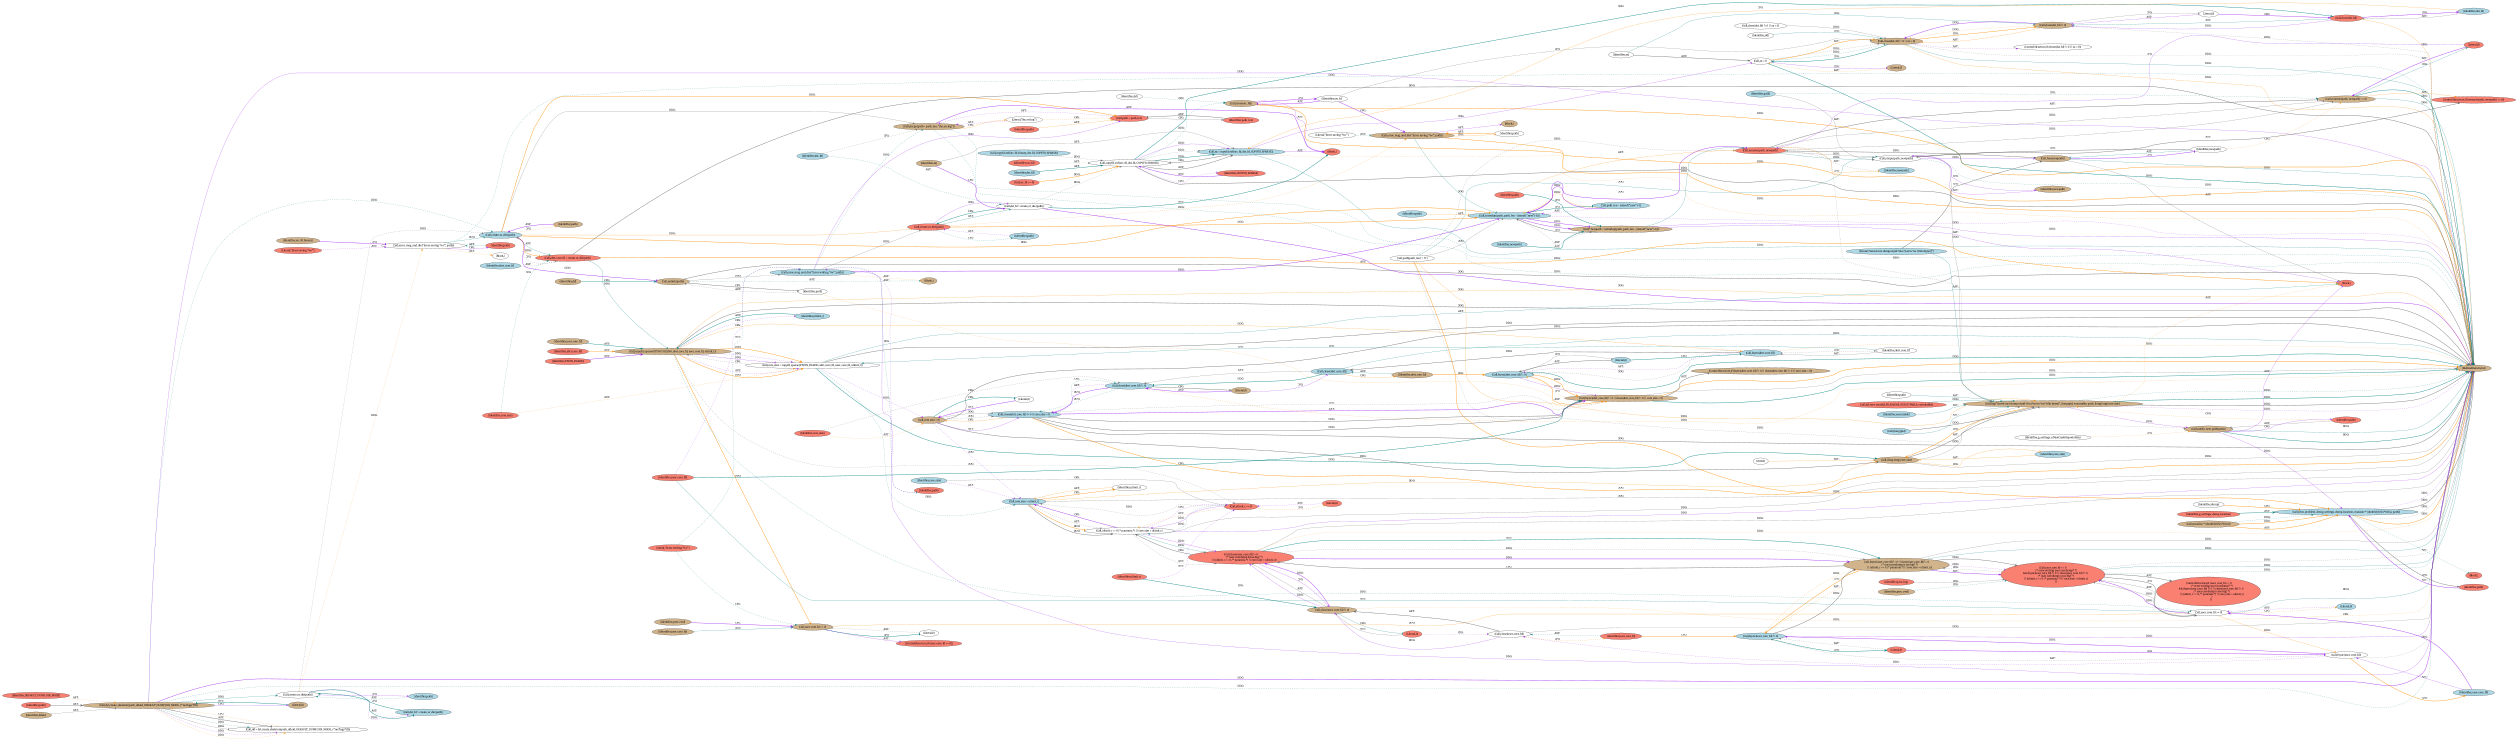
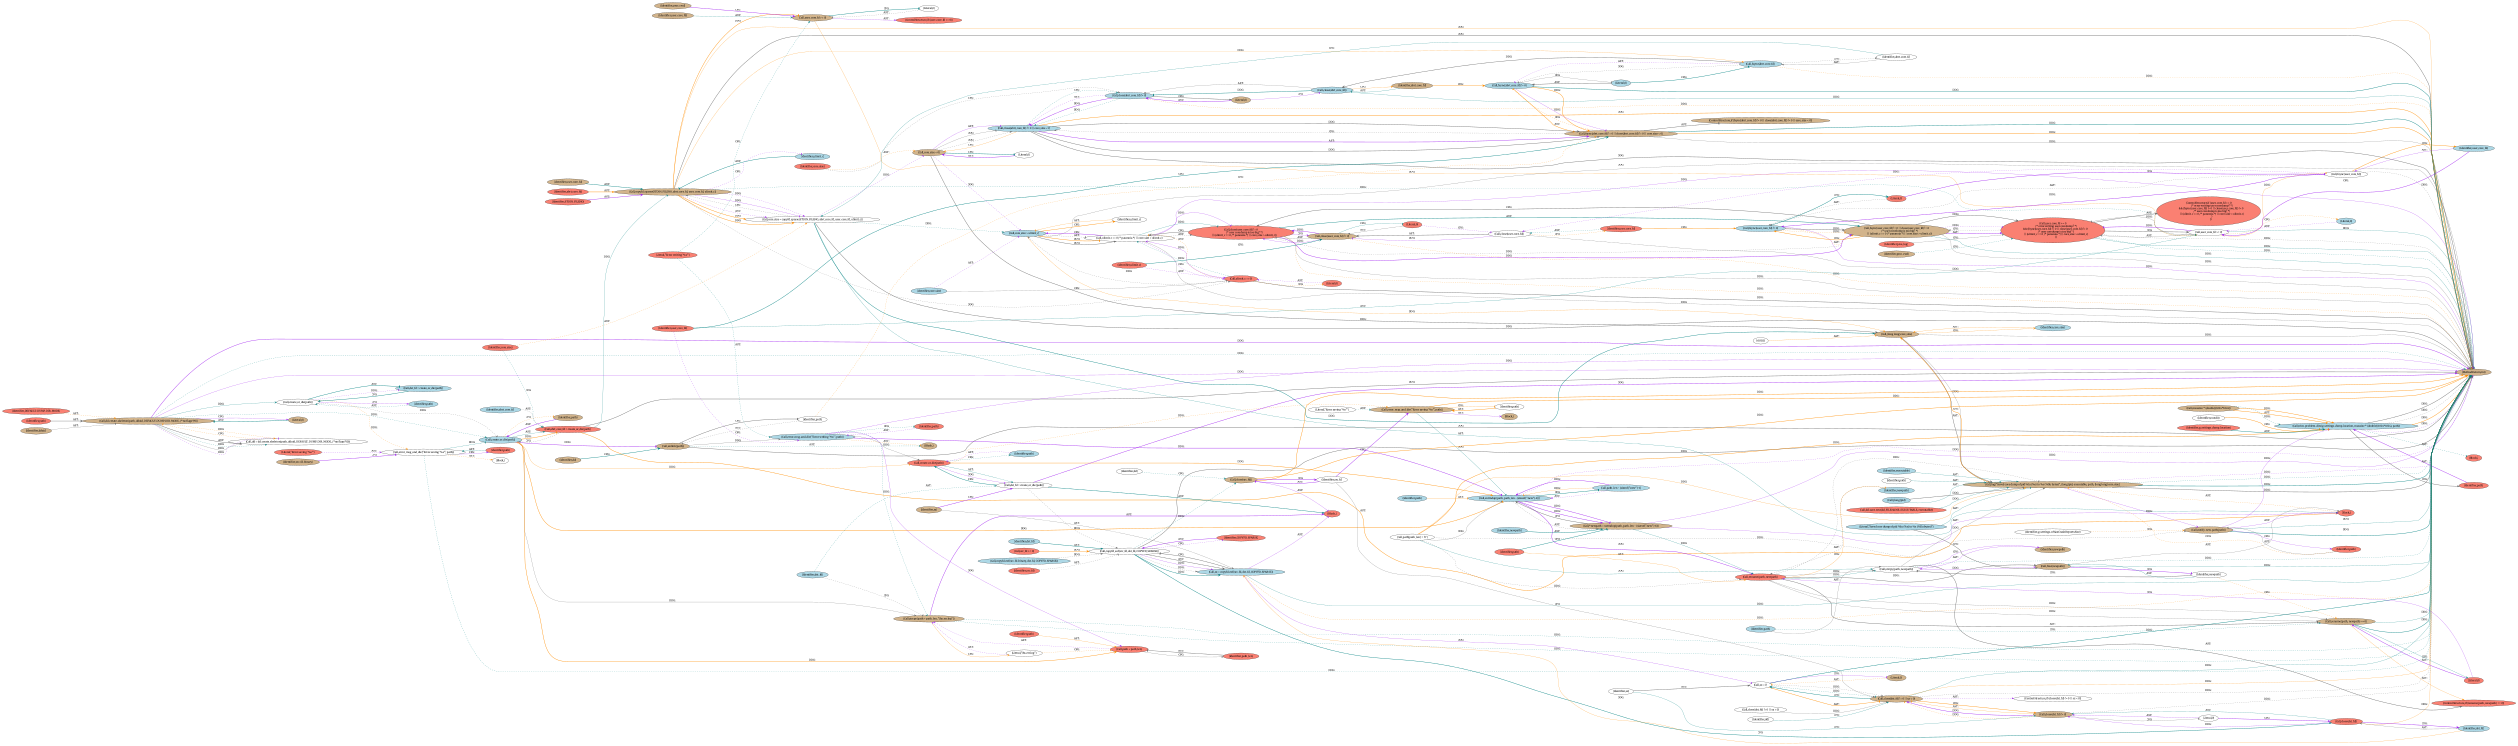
(1698, 326) -> (1874, 303)
(2209, 505) -> (2209, 418)
